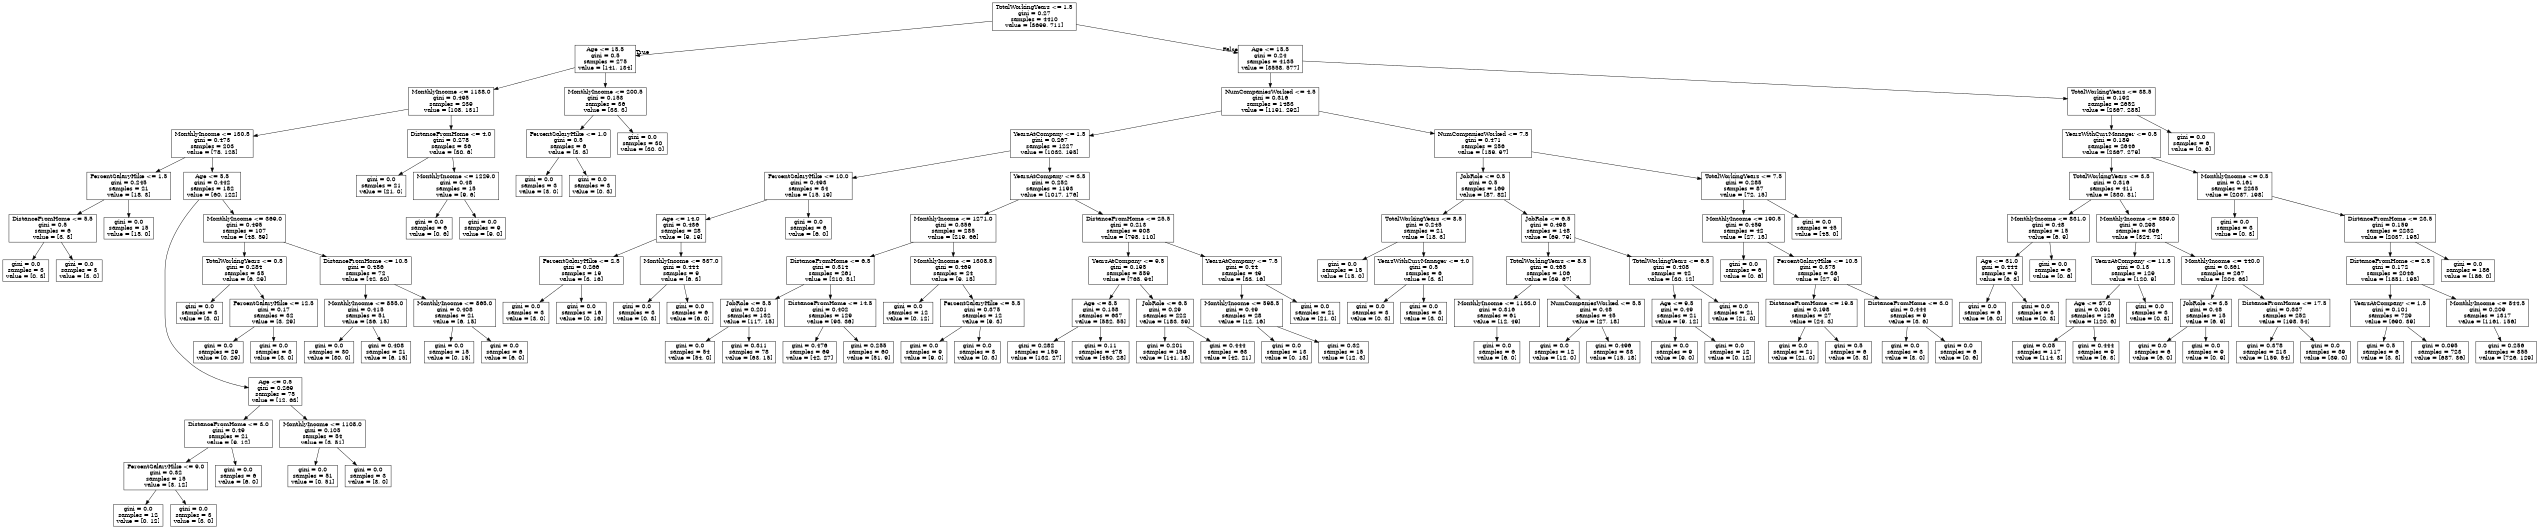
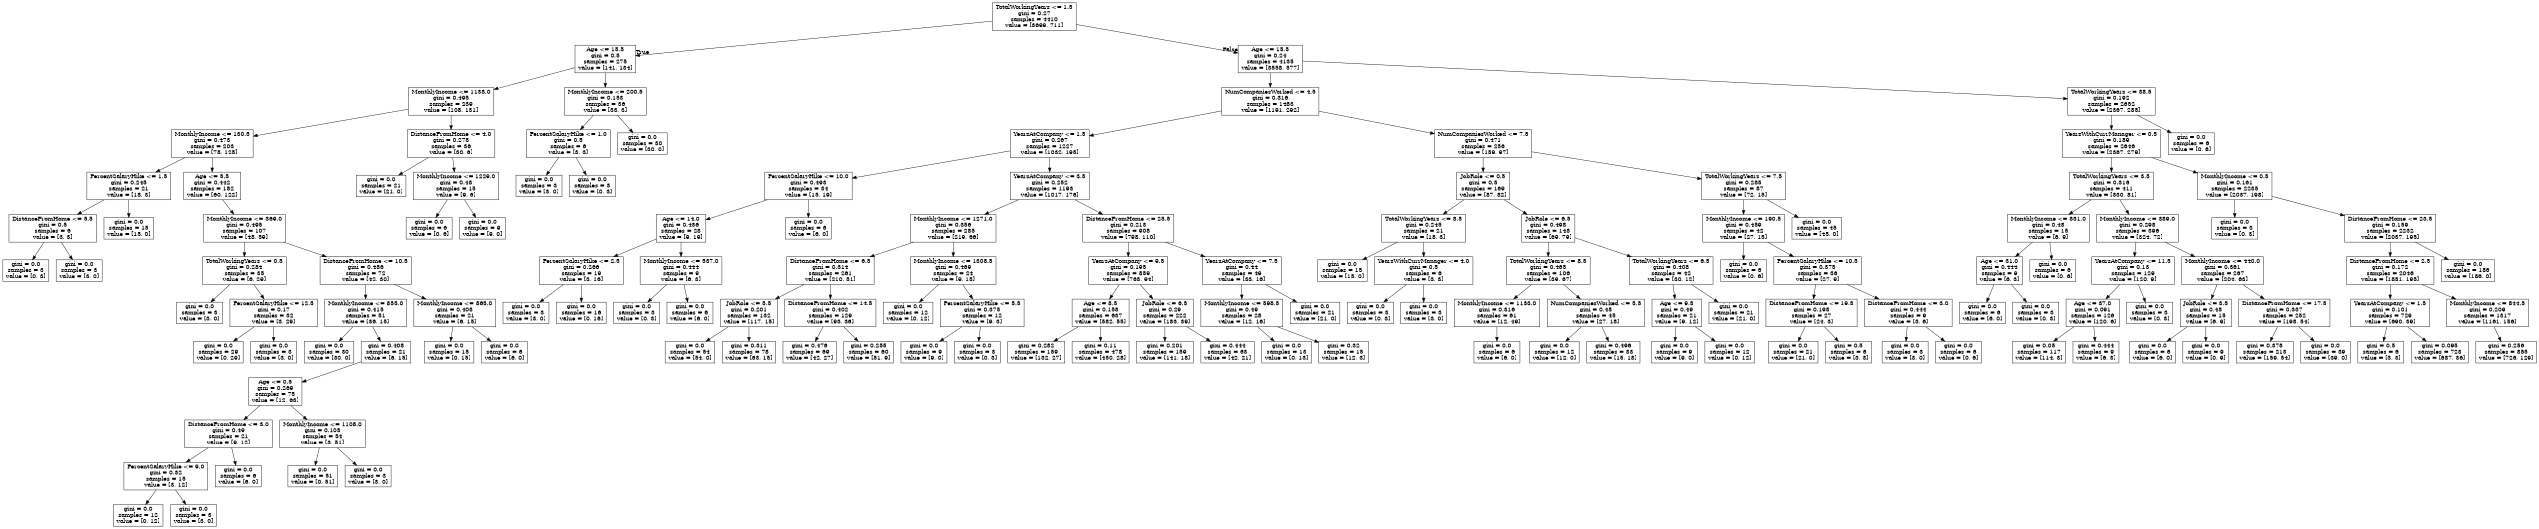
(165, 311) -> (334, 371)
